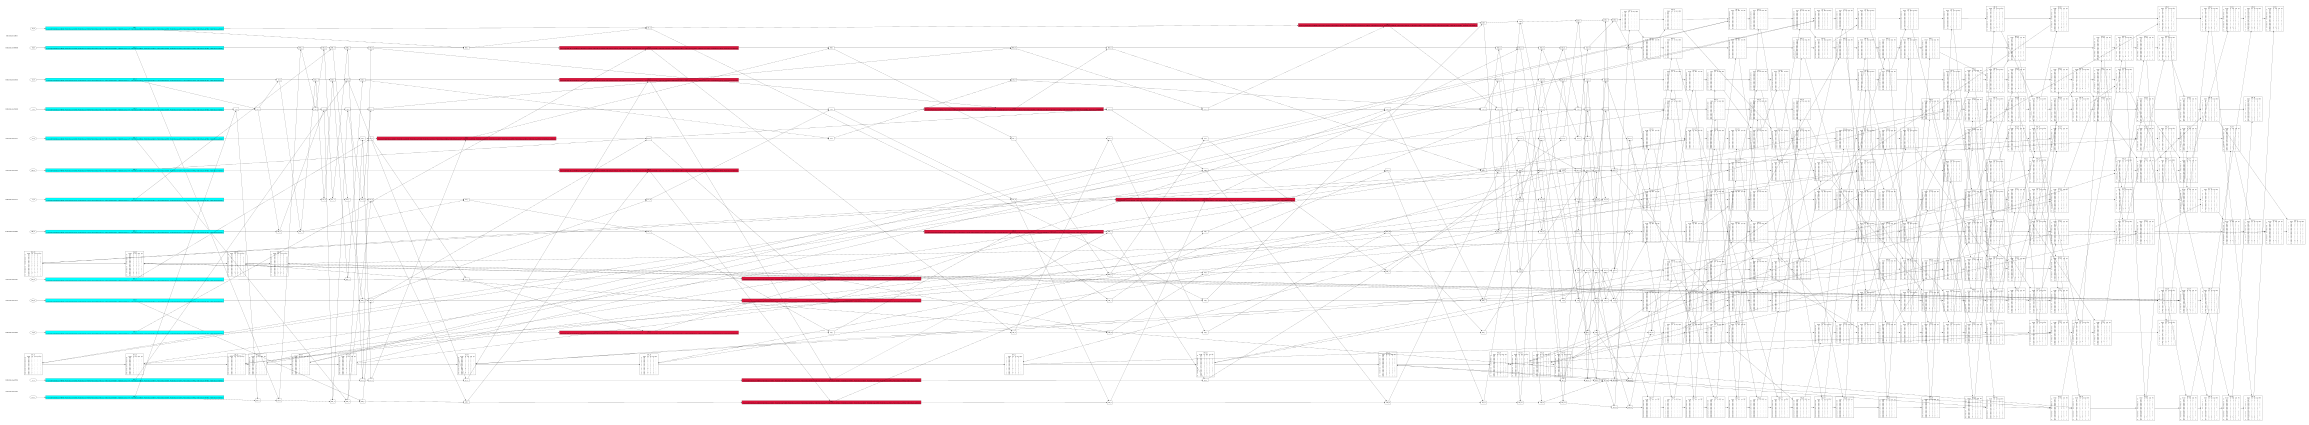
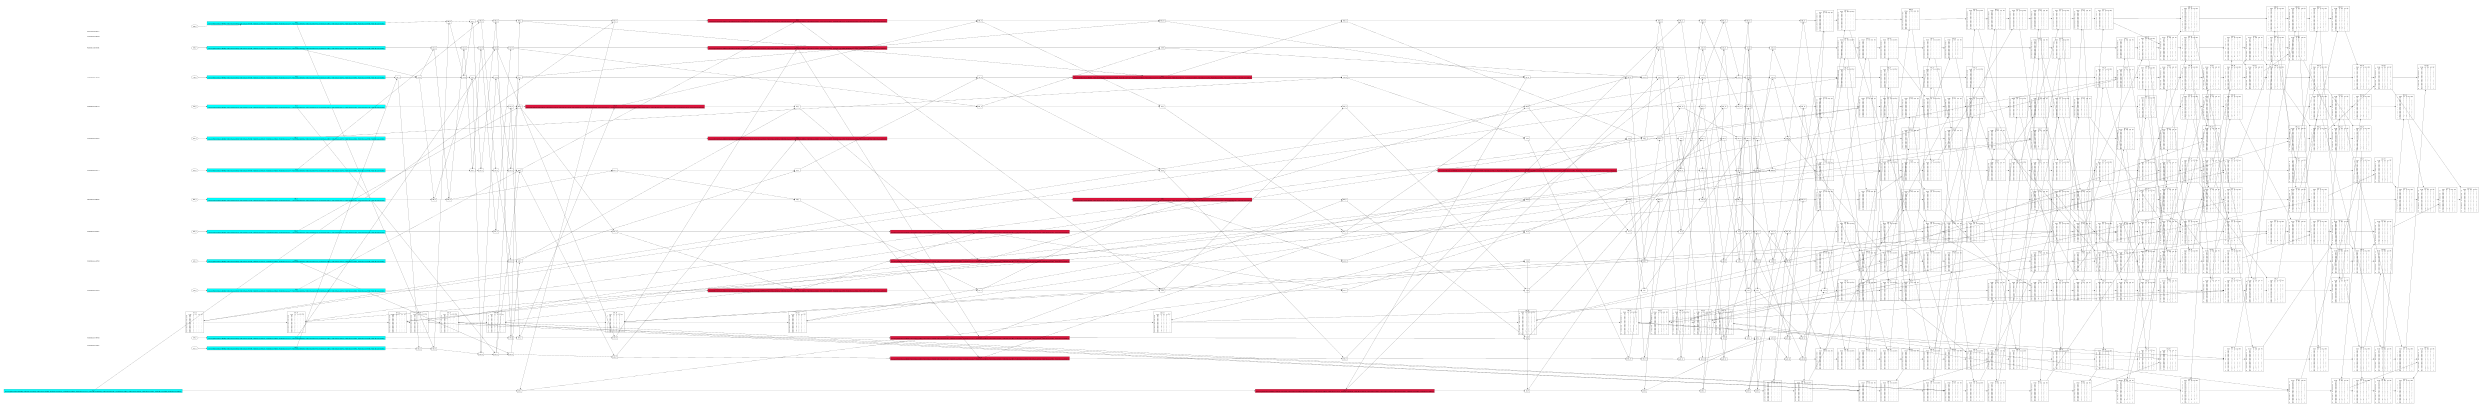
(33, 29) -> none
none -> (2276, 232)
